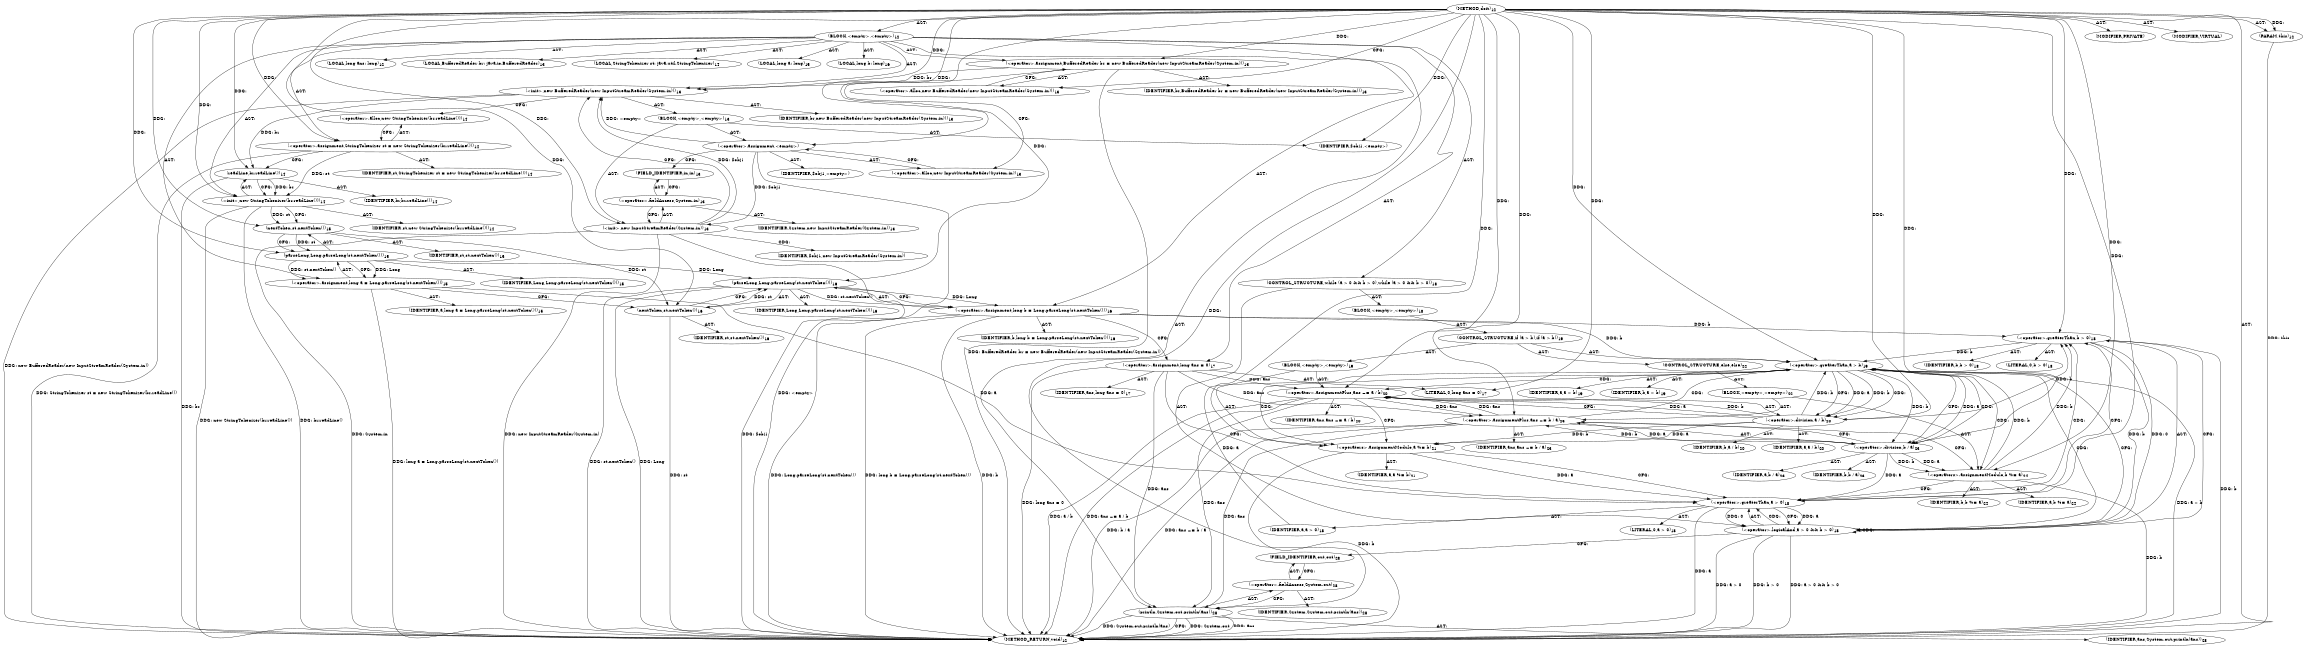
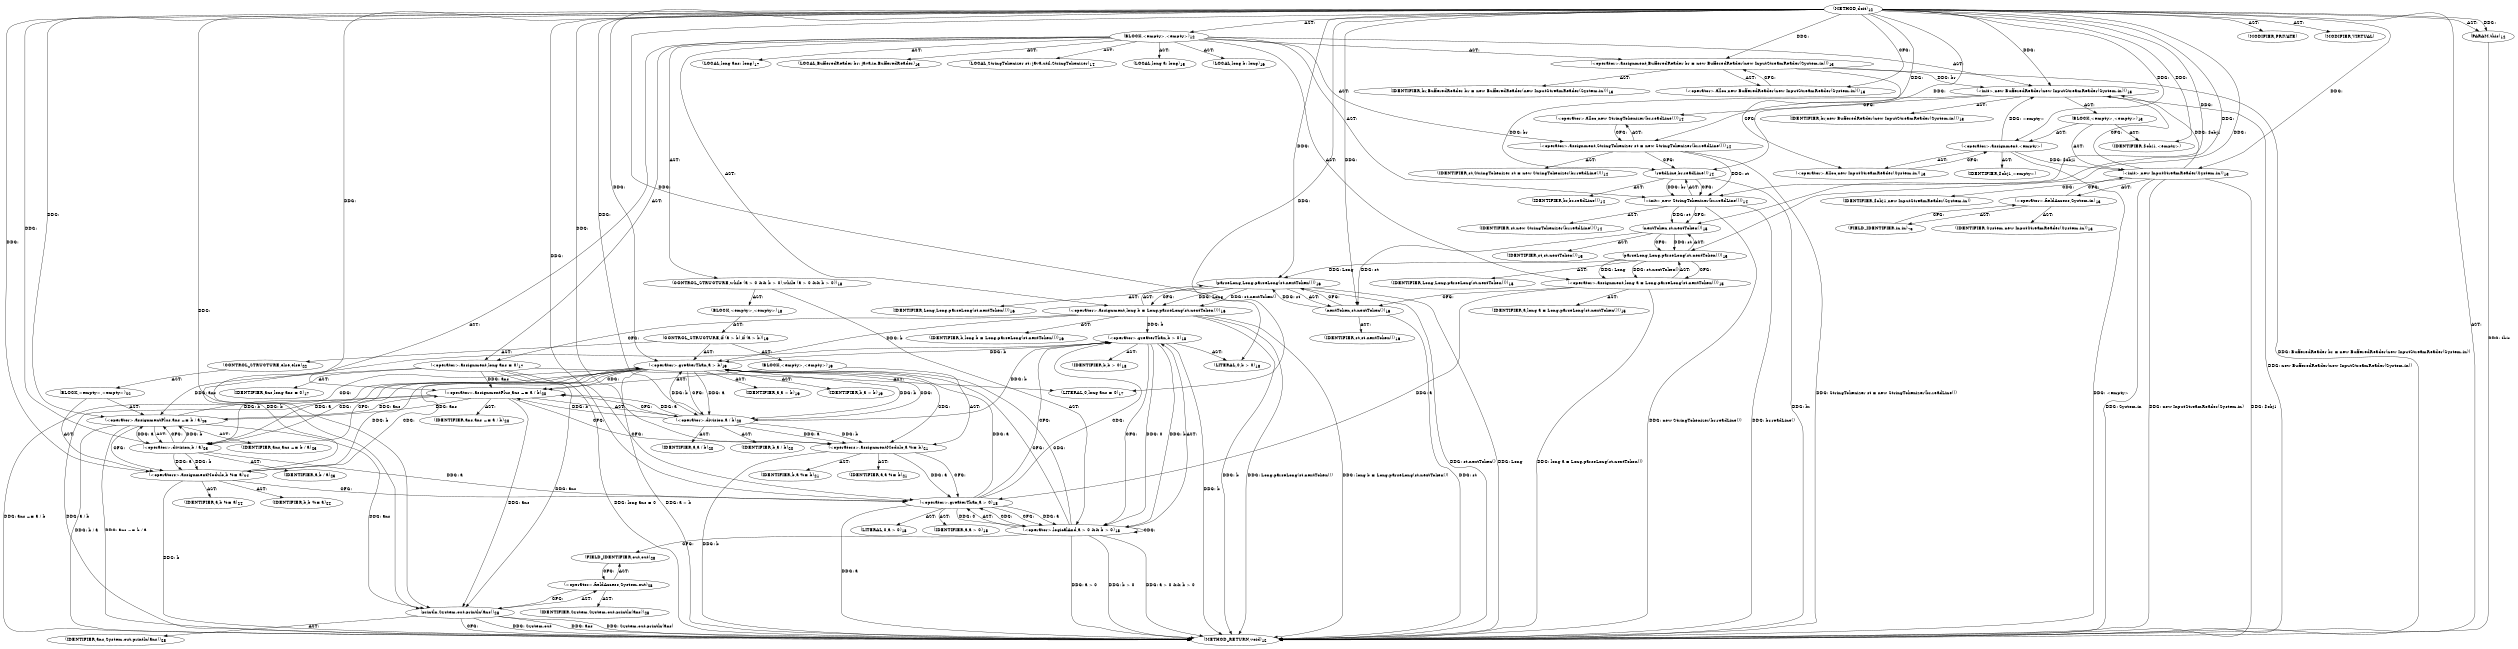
(2063, 28) -> (810, 25)
(382, 64) -> (757, 64)
(700, 153) -> none
(698, 173) -> (1910, 228)
(1413, 374) -> (921, 379)
none -> (790, 475)
(1839, 475) -> none
